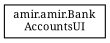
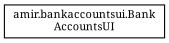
(55, 21) -> (84, 21)
